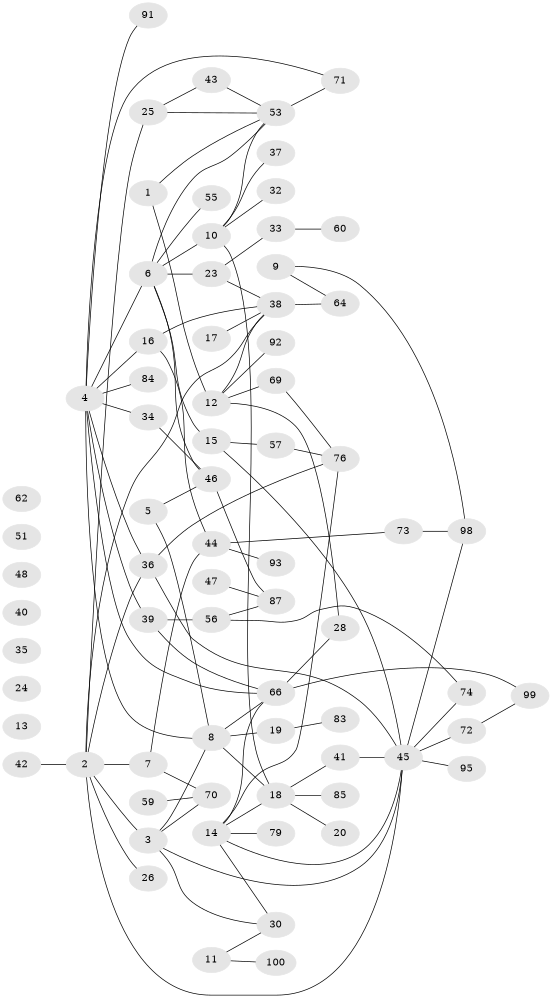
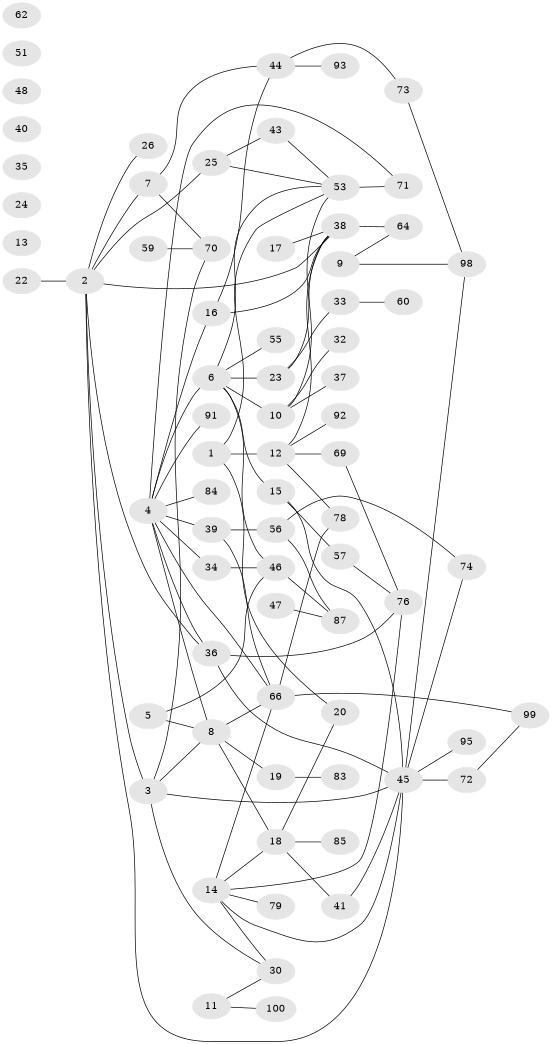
(250, 514) -> none
none -> (255, 622)
(340, 628) -> (340, 519)
(22, 765) -> (22, 281)
